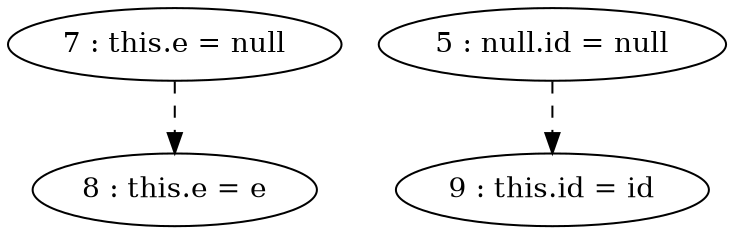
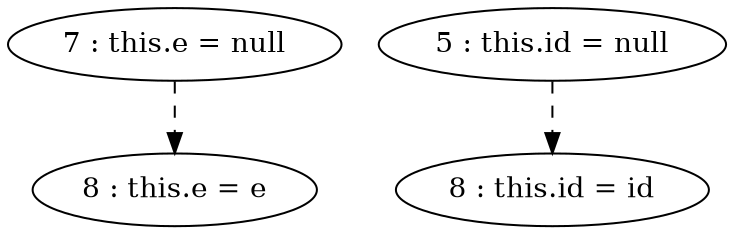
(552, 44) -> (552, 44)
(552, 190) -> (552, 190)
